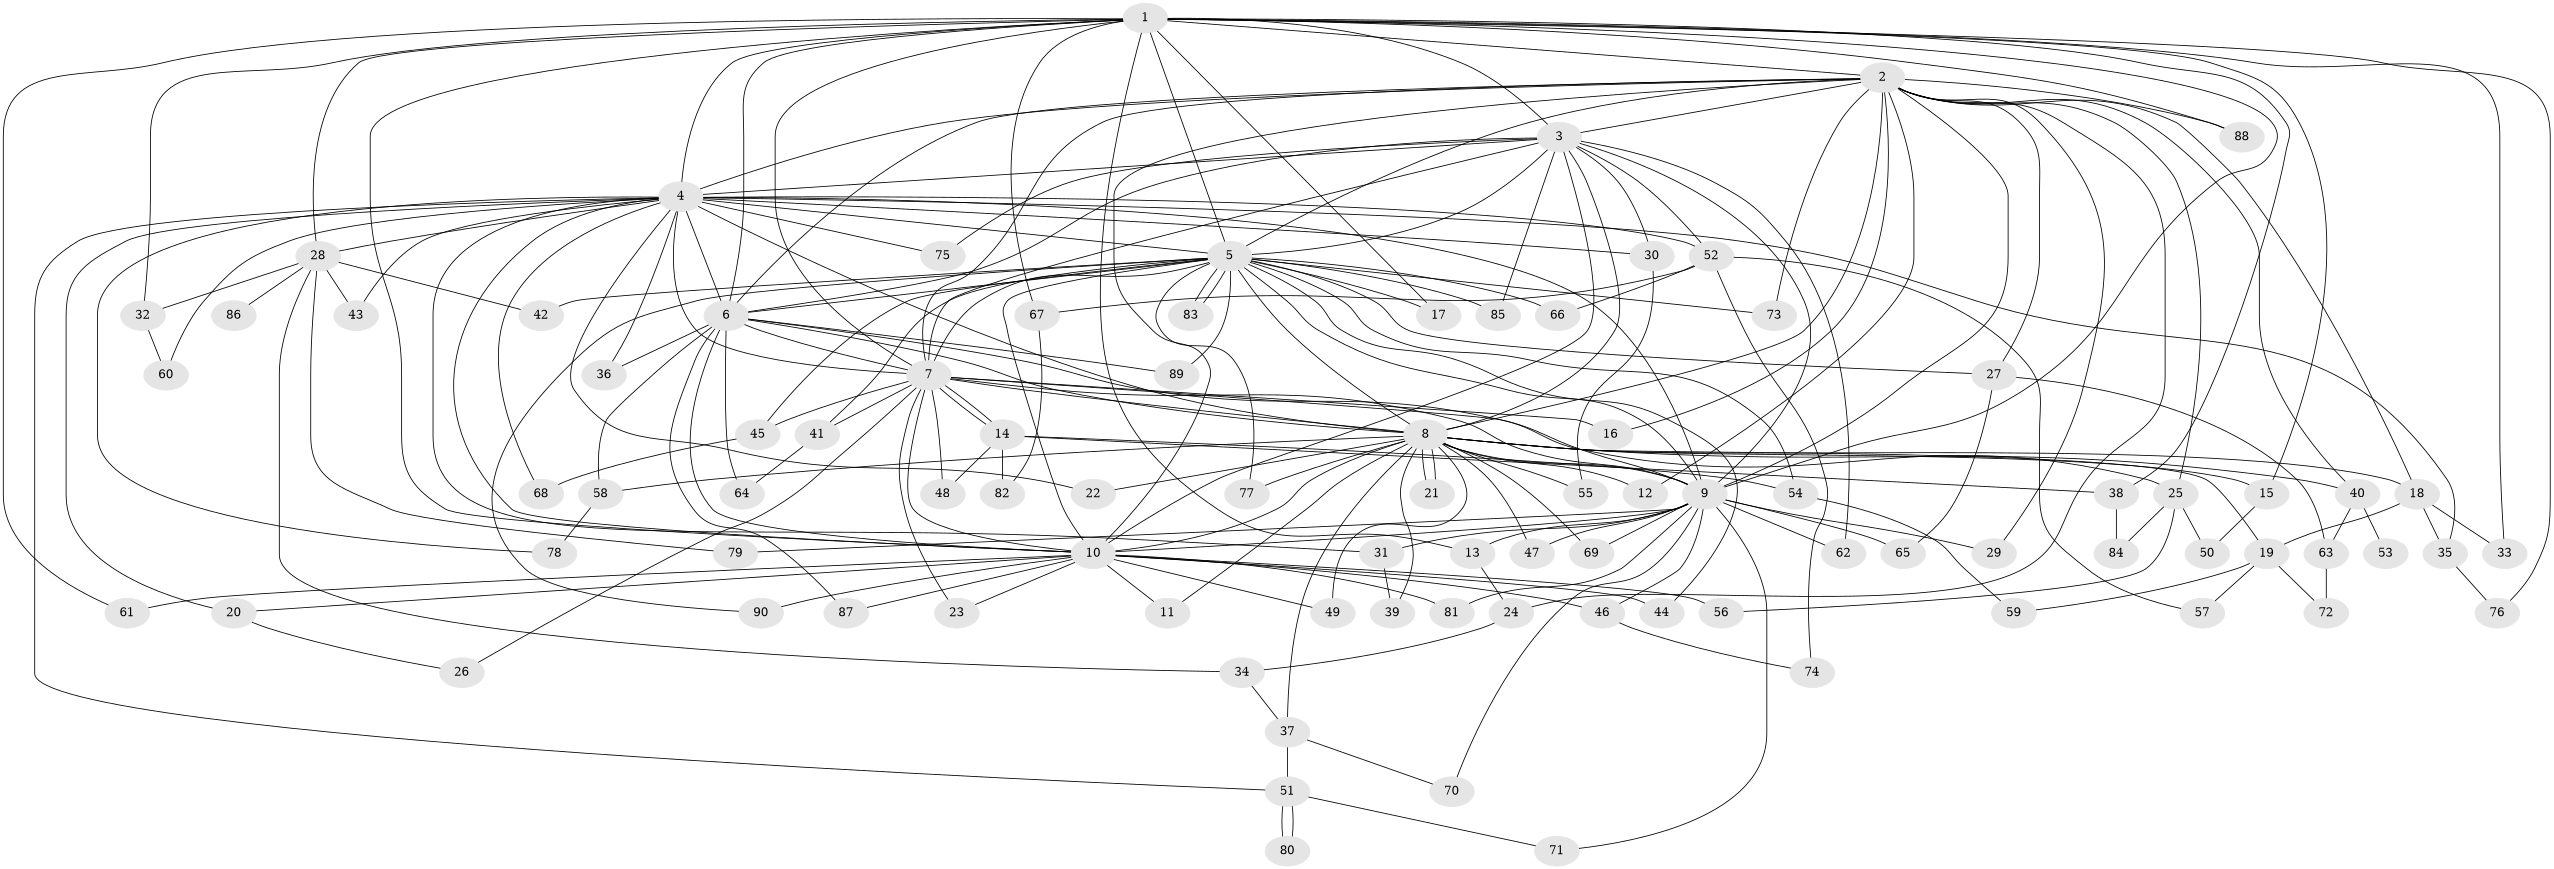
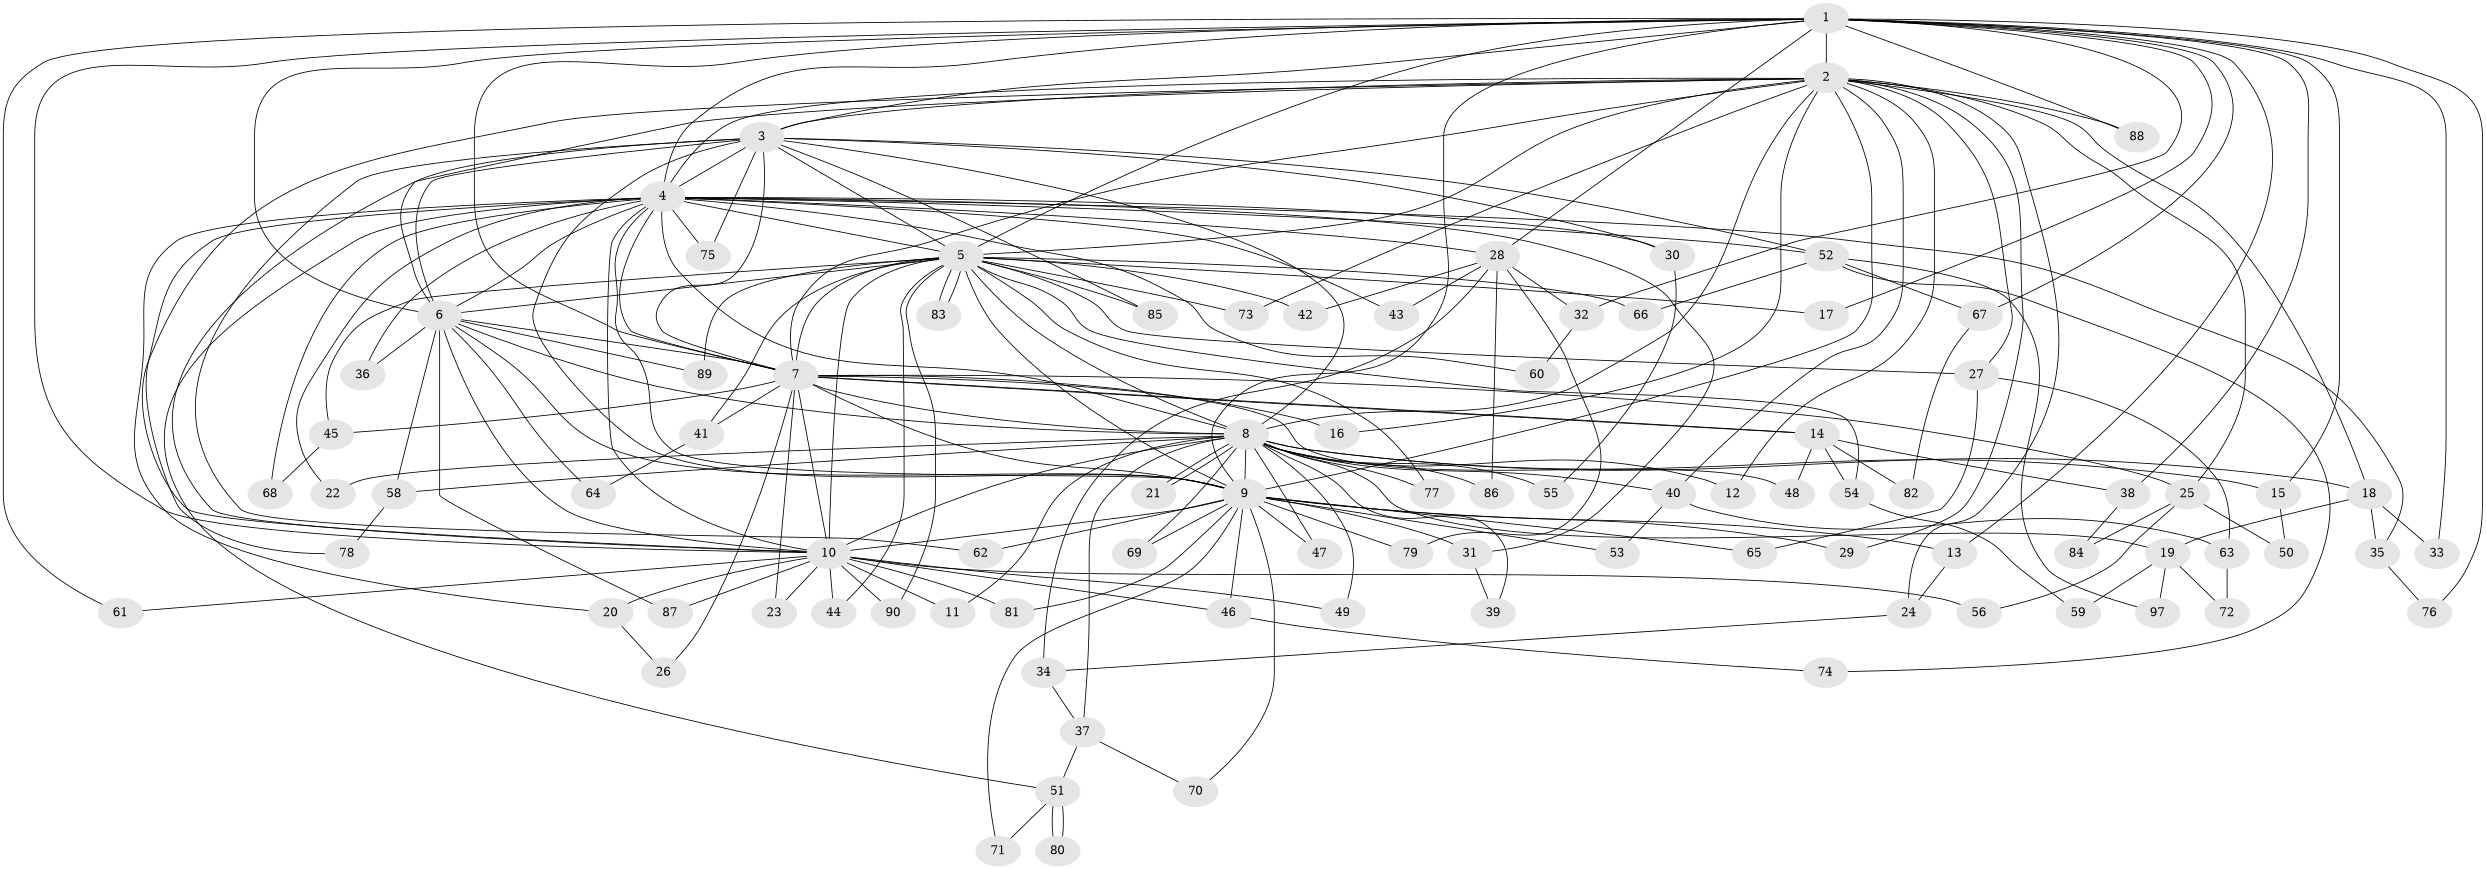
none -> (1370, 464)
none -> (1431, 524)
(2202, 613) -> (2158, 613)
